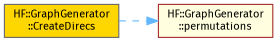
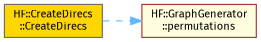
(62, 21) -> (53, 21)
